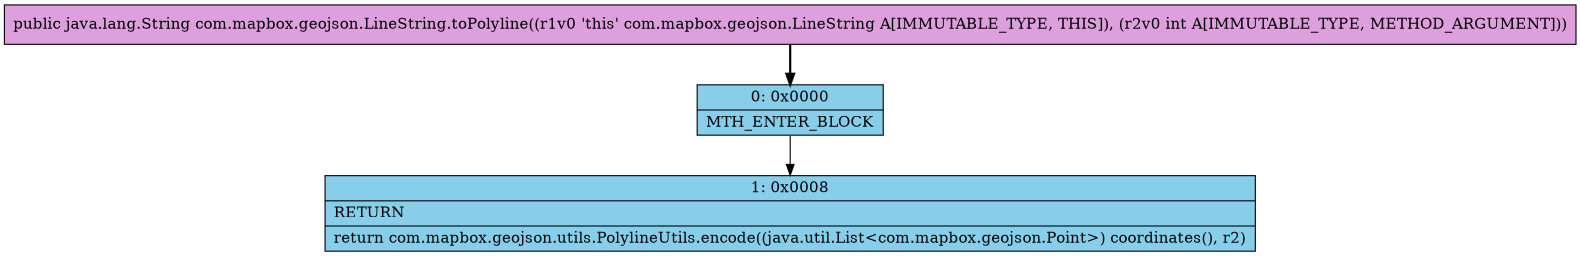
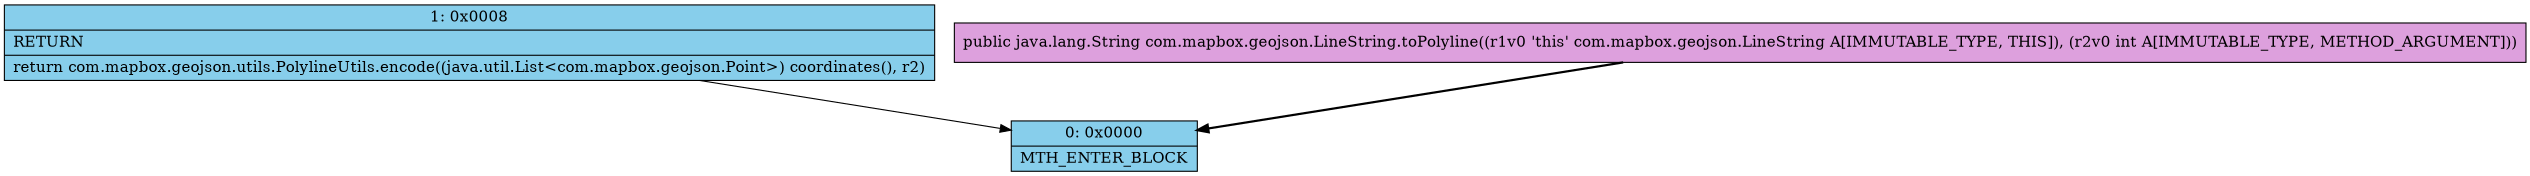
(790, 150) -> (850, 104)
